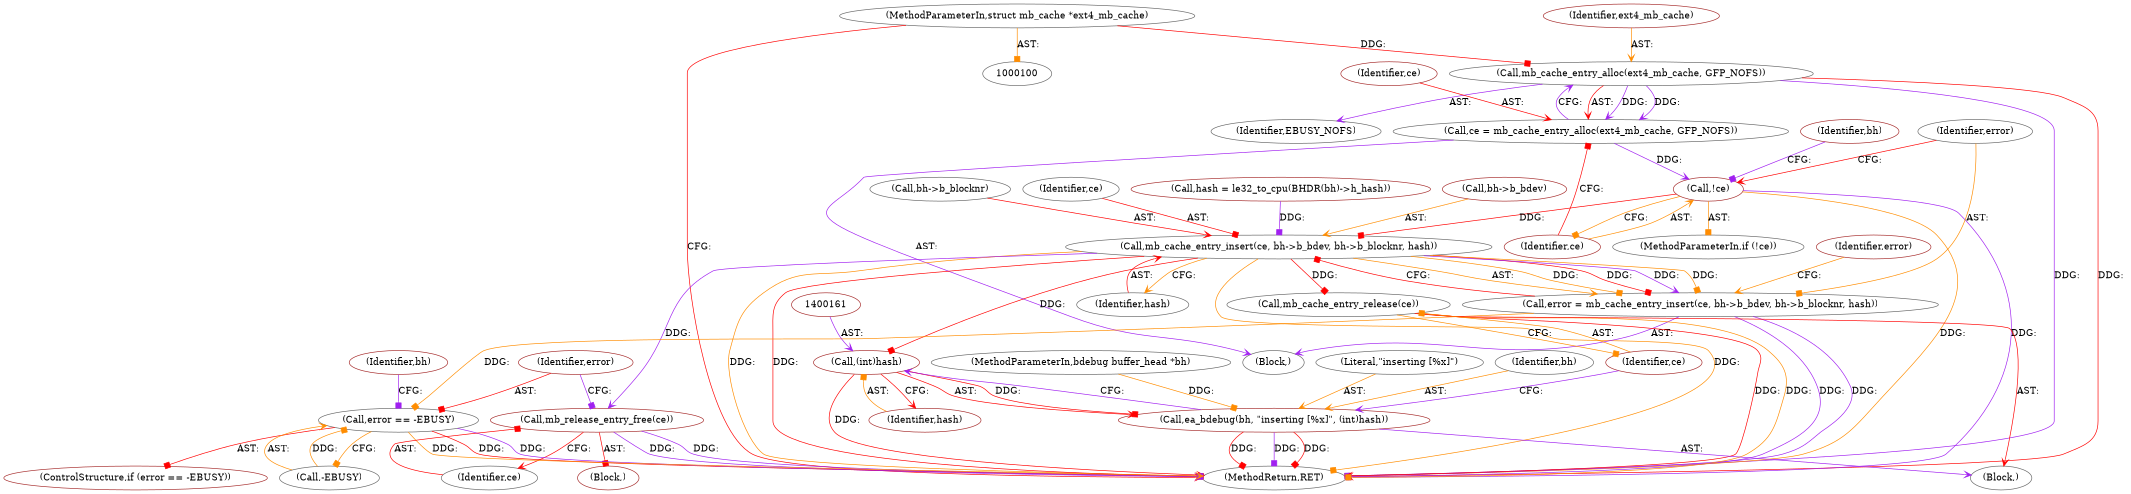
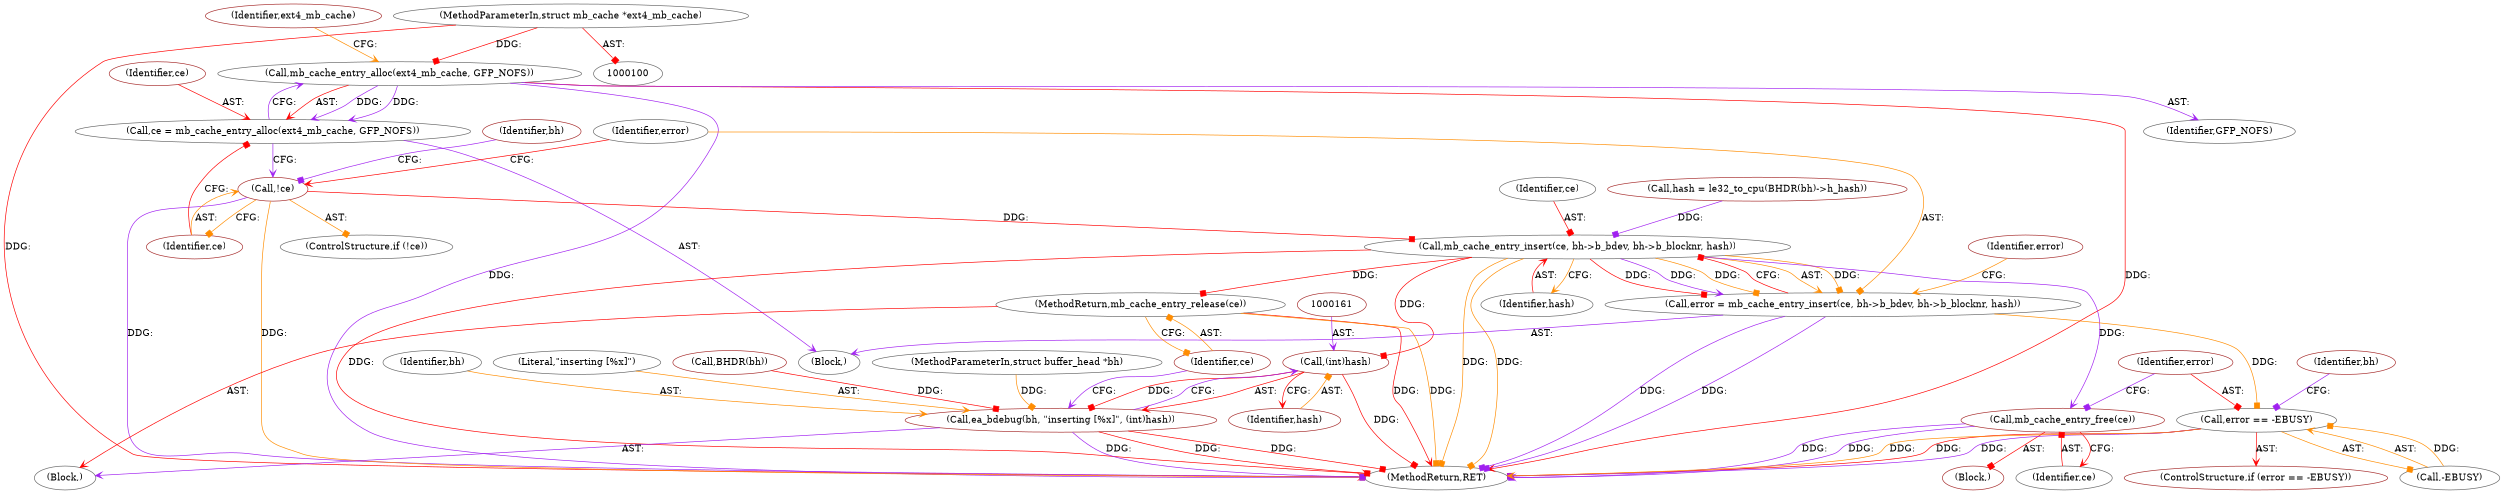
(1017, 41) -> (597, 43)
(1644, 45) -> (367, 45)
(1296, 131) -> (2219, 131)
(1671, 160) -> (287, 160)
(940, 189) -> none
(1505, 189) -> none
(701, 247) -> (20, 247)
(1708, 247) -> (367, 247)
(826, 305) -> (1332, 305)
(1339, 305) -> (1141, 305)
none -> (730, 362)
(1081, 362) -> (1017, 362)
(597, 420) -> (2063, 420)
(252, 441) -> (2256, 446)
(366, 449) -> (2355, 449)
(981, 462) -> (1368, 425)
